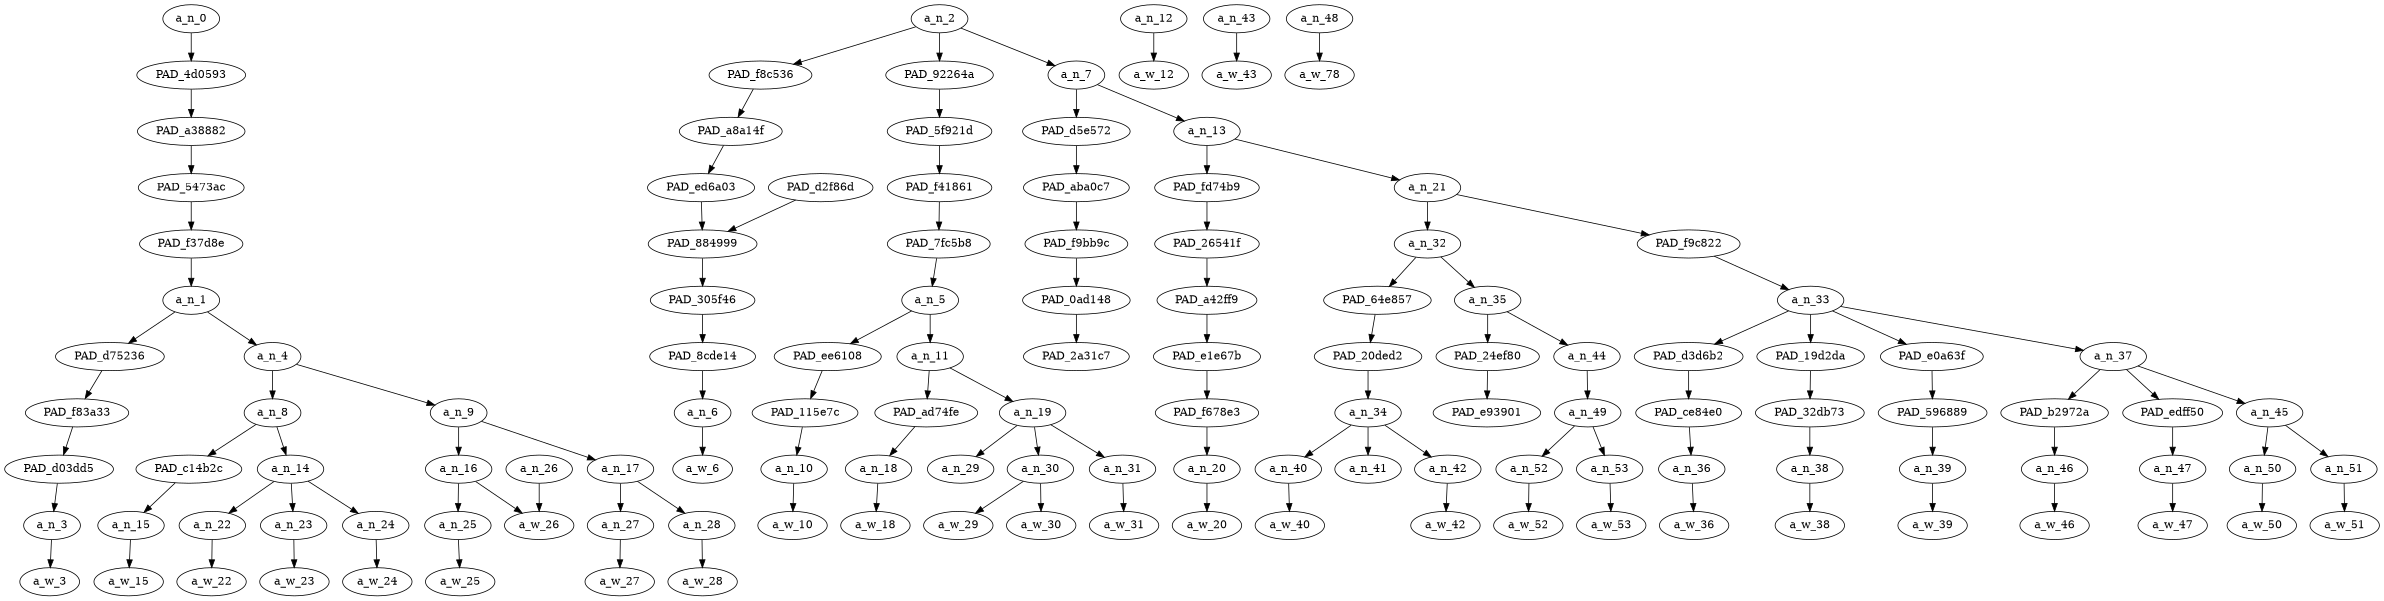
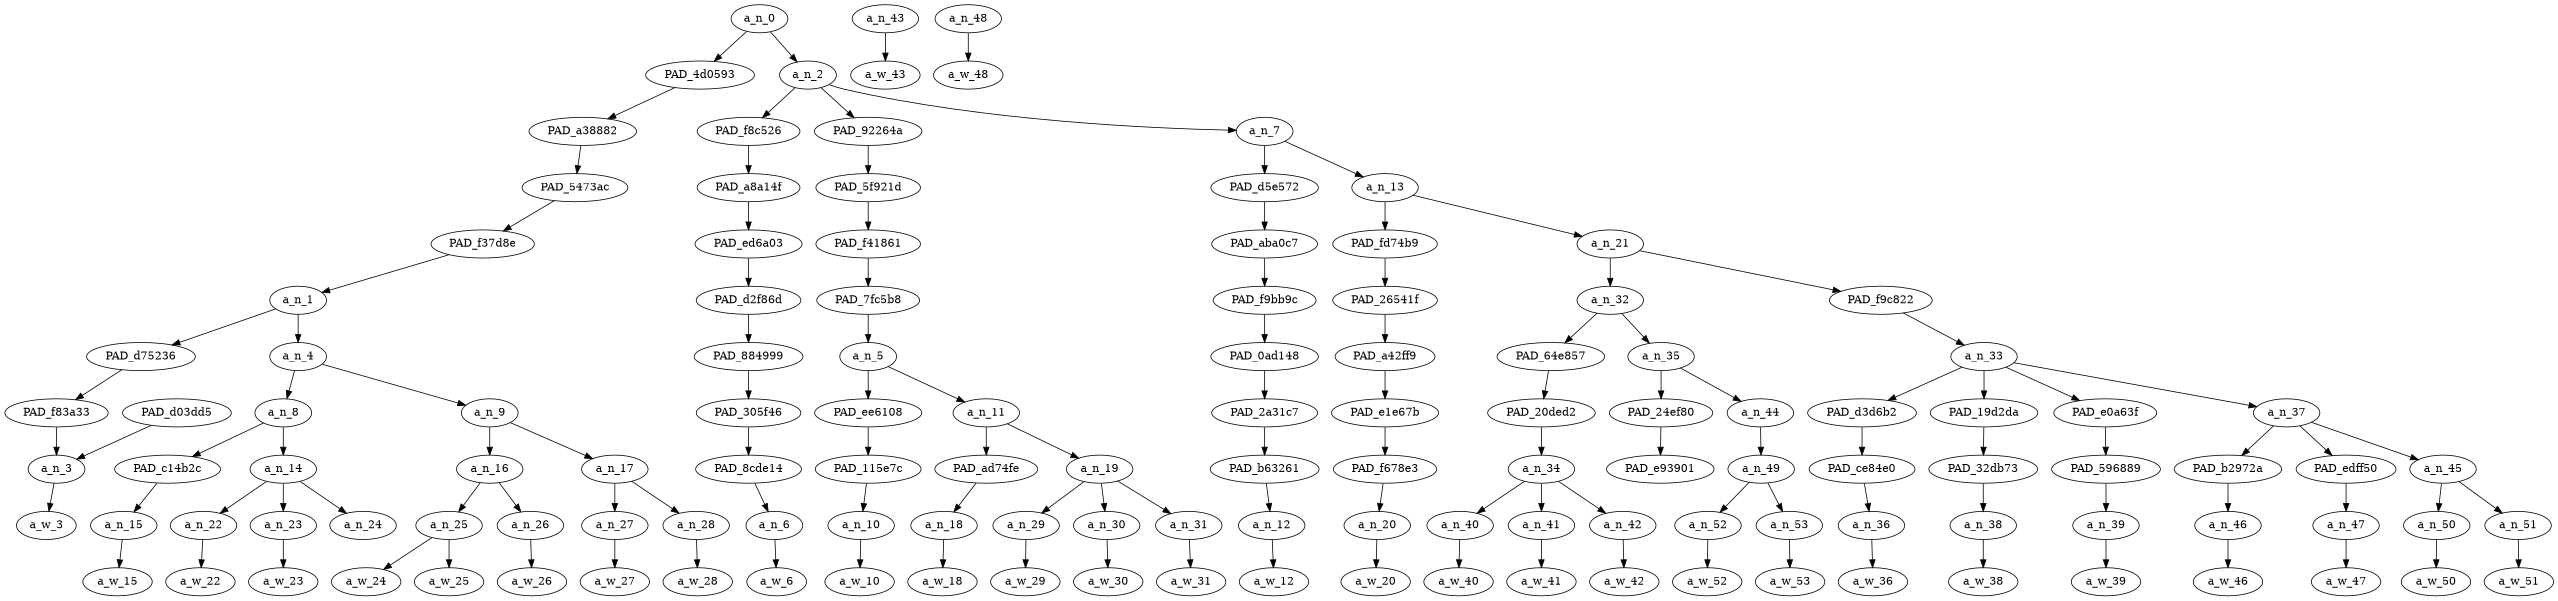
none -> (781, 44)
(760, 75) -> (749, 131)
(1320, 75) -> (968, 75)
(702, 212) -> (749, 268)
(69, 437) -> (57, 437)
none -> (1265, 469)
(496, 495) -> (508, 494)
(1003, 495) -> (1026, 550)
(376, 550) -> (411, 551)
none -> (1541, 582)
